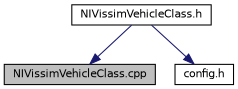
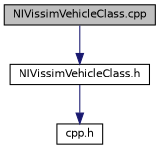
(115, 41) -> (80, 39)
(204, 74) -> (80, 134)
